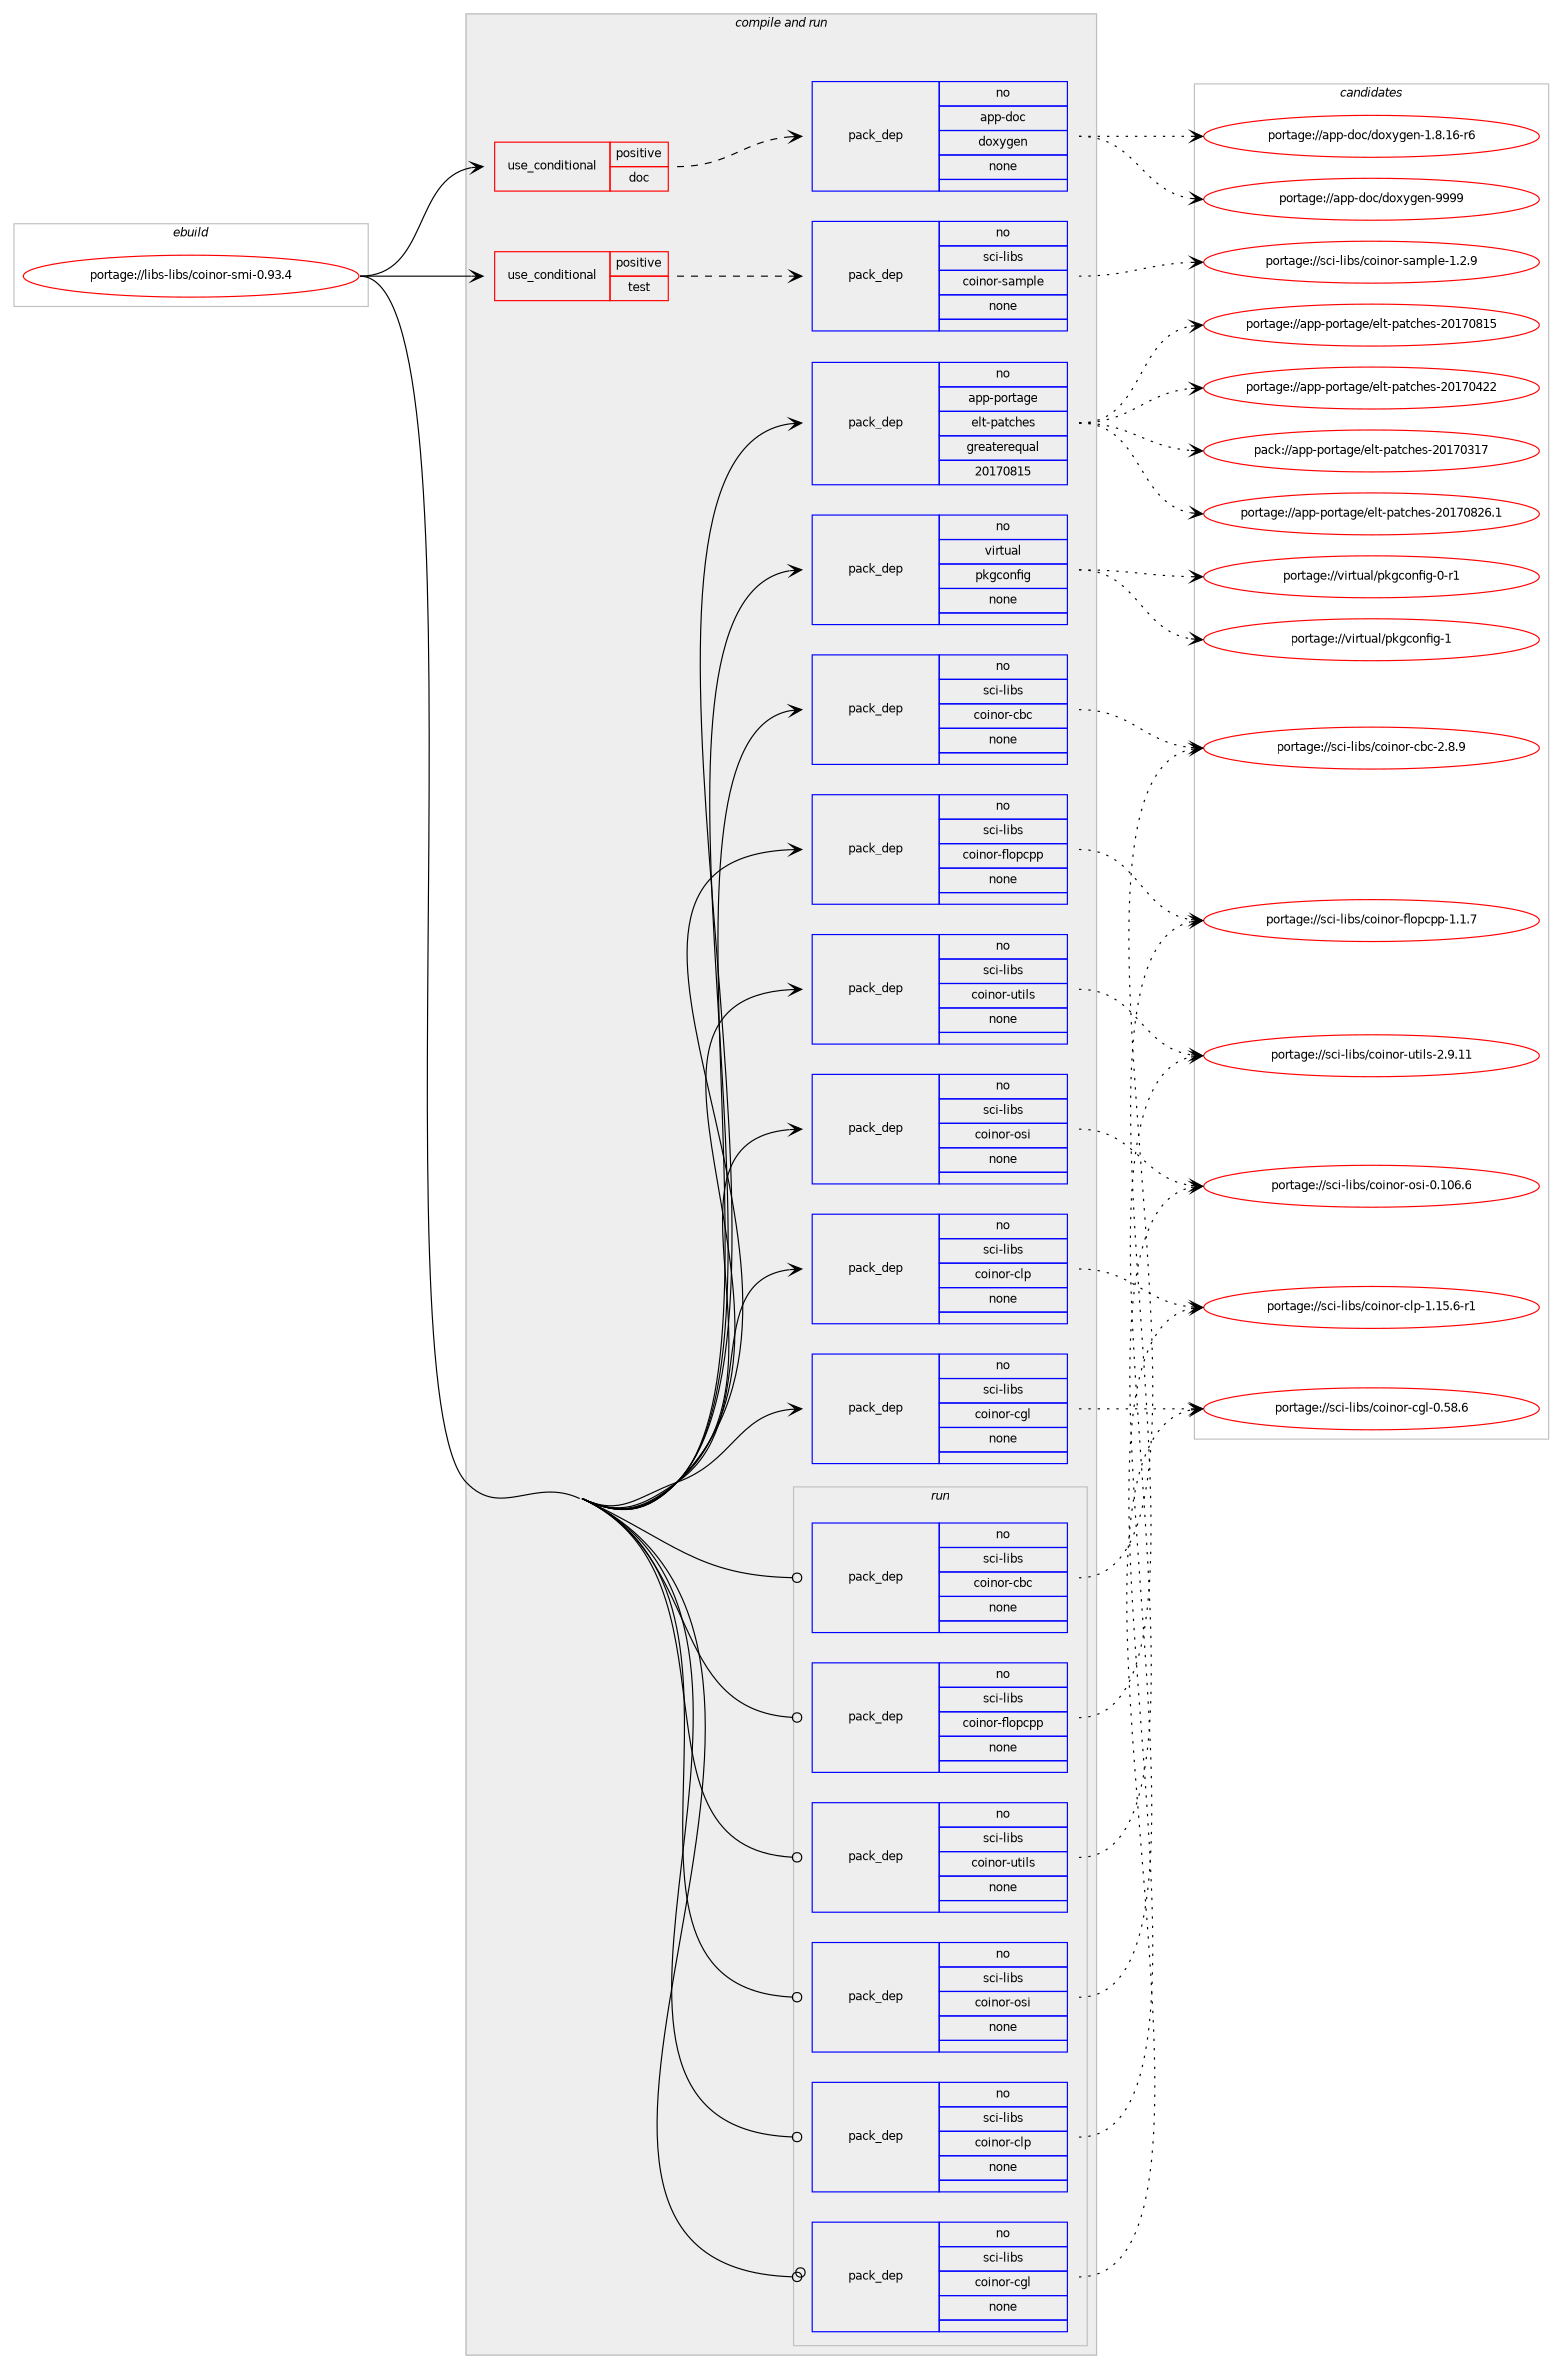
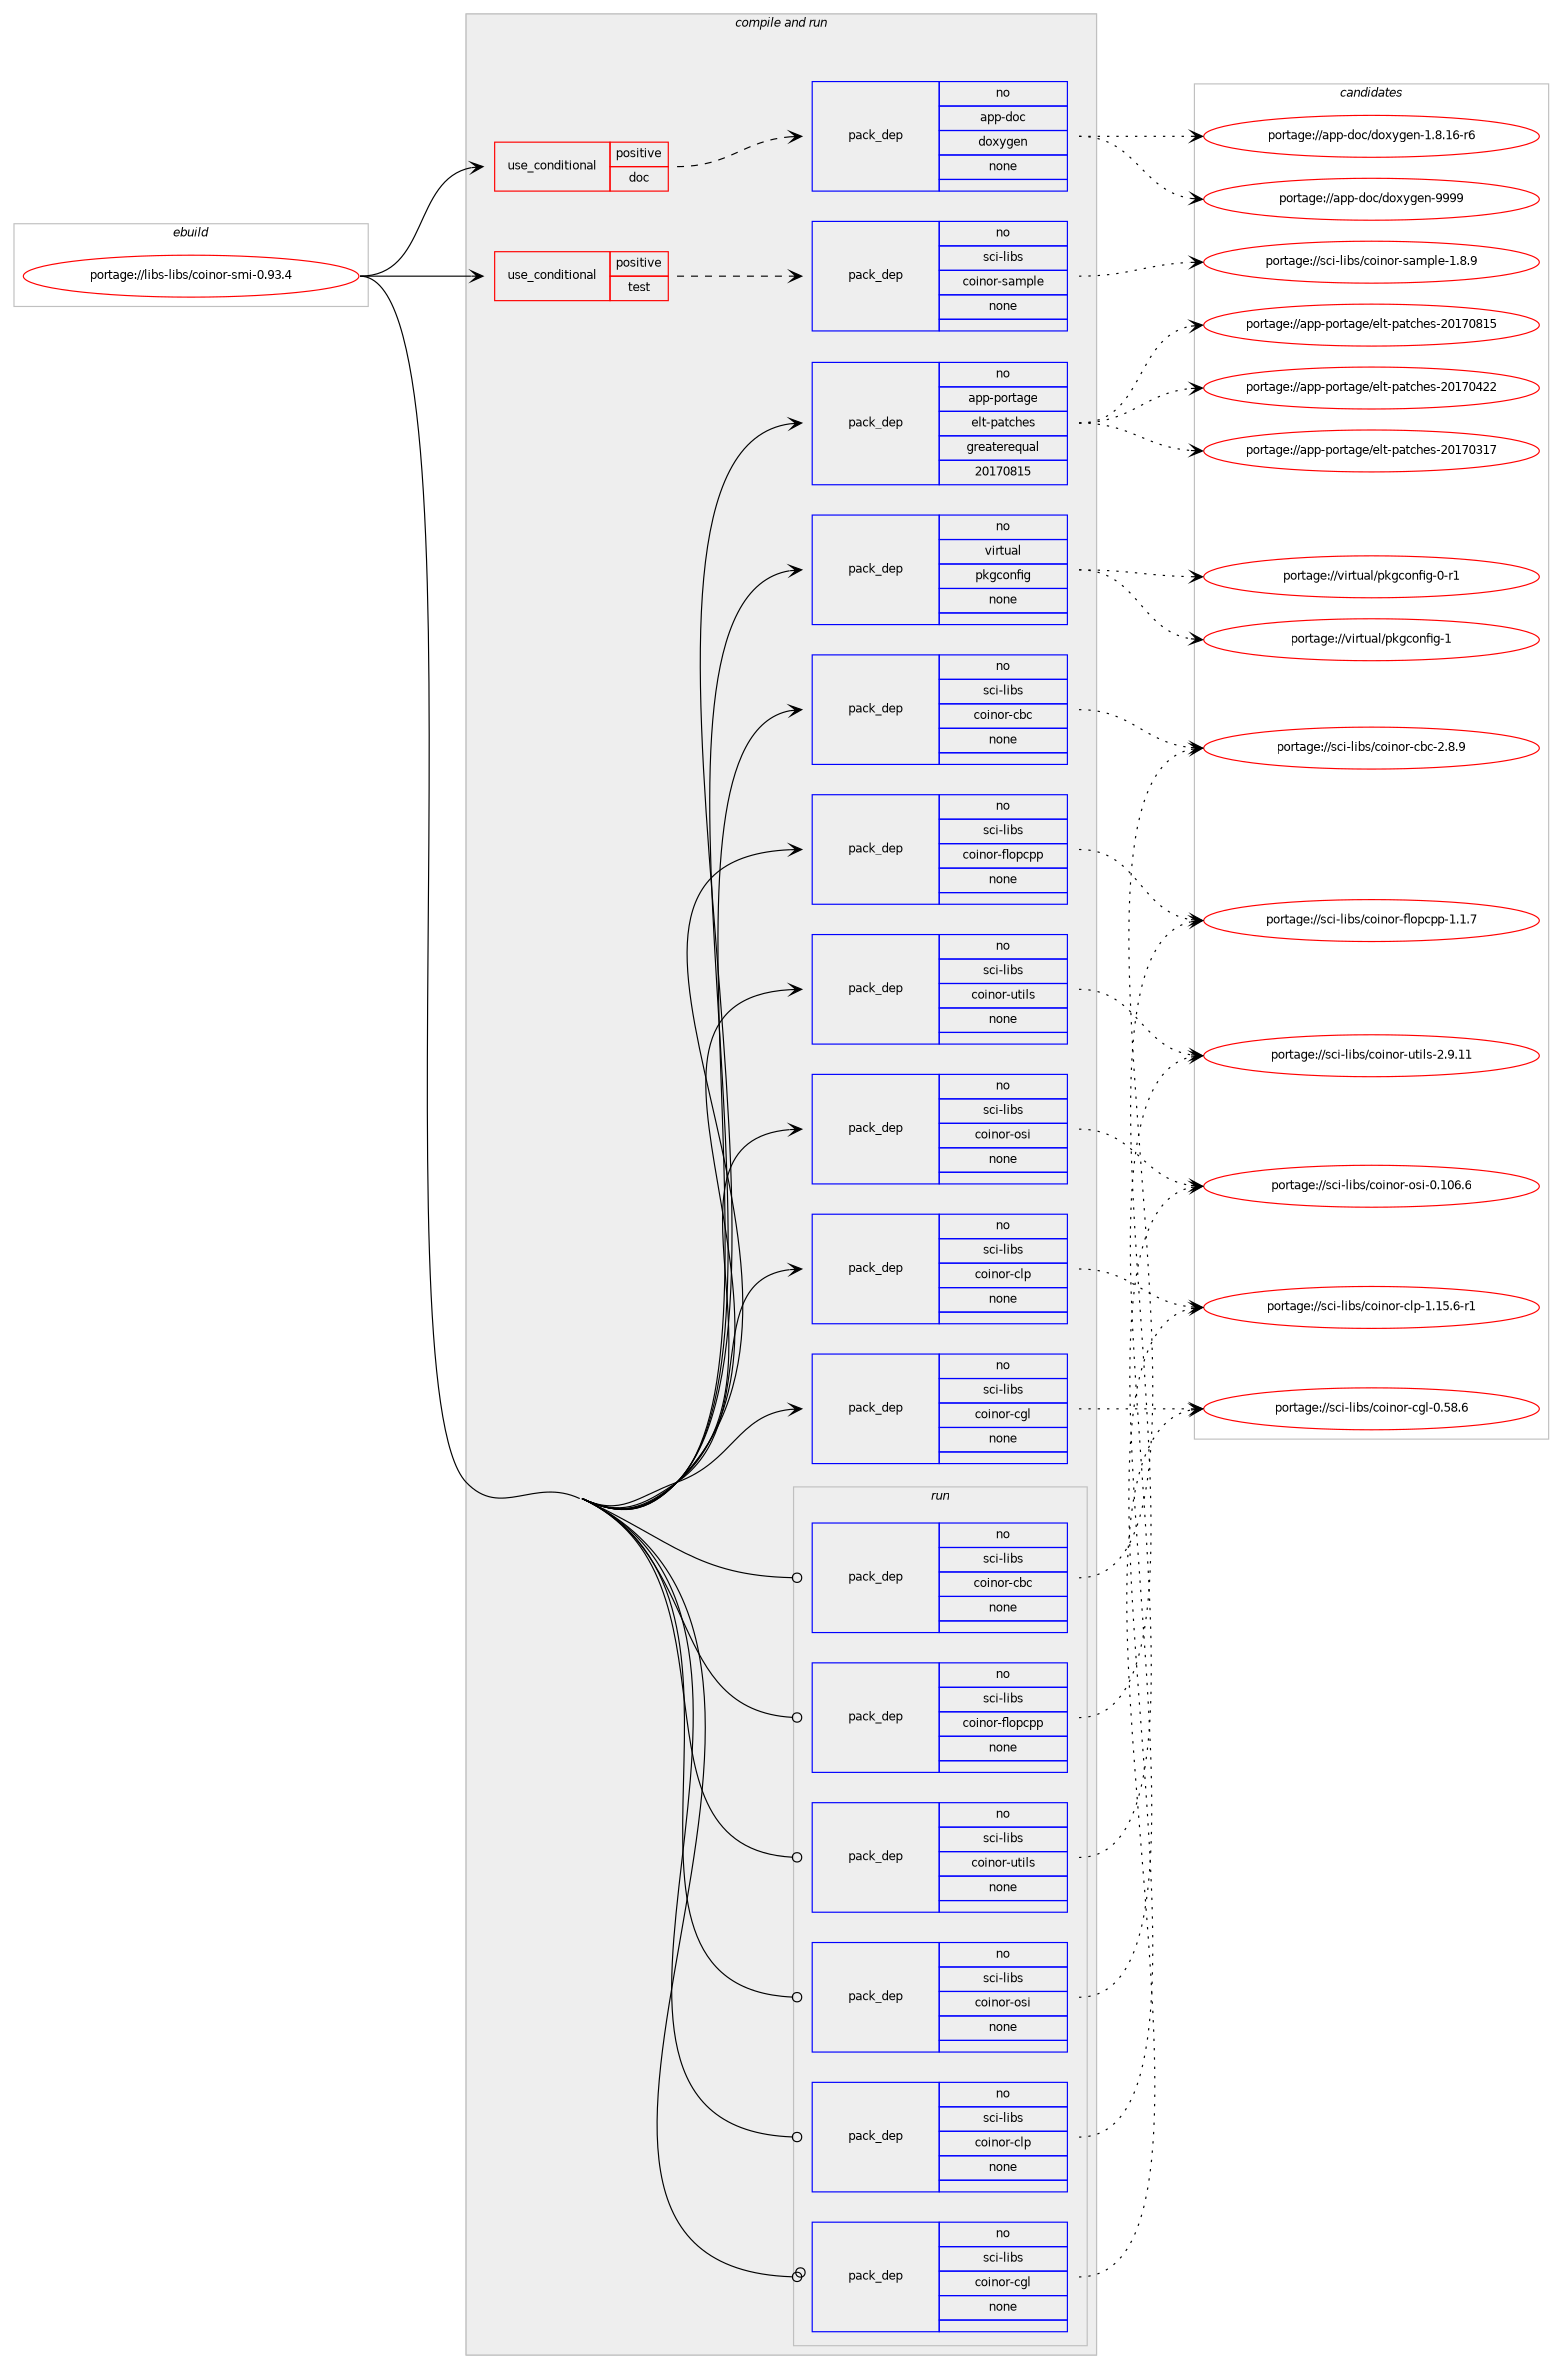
(1372, 262) -> (1372, 262)
(1372, 451) -> (1372, 451)
(1372, 514) -> none
